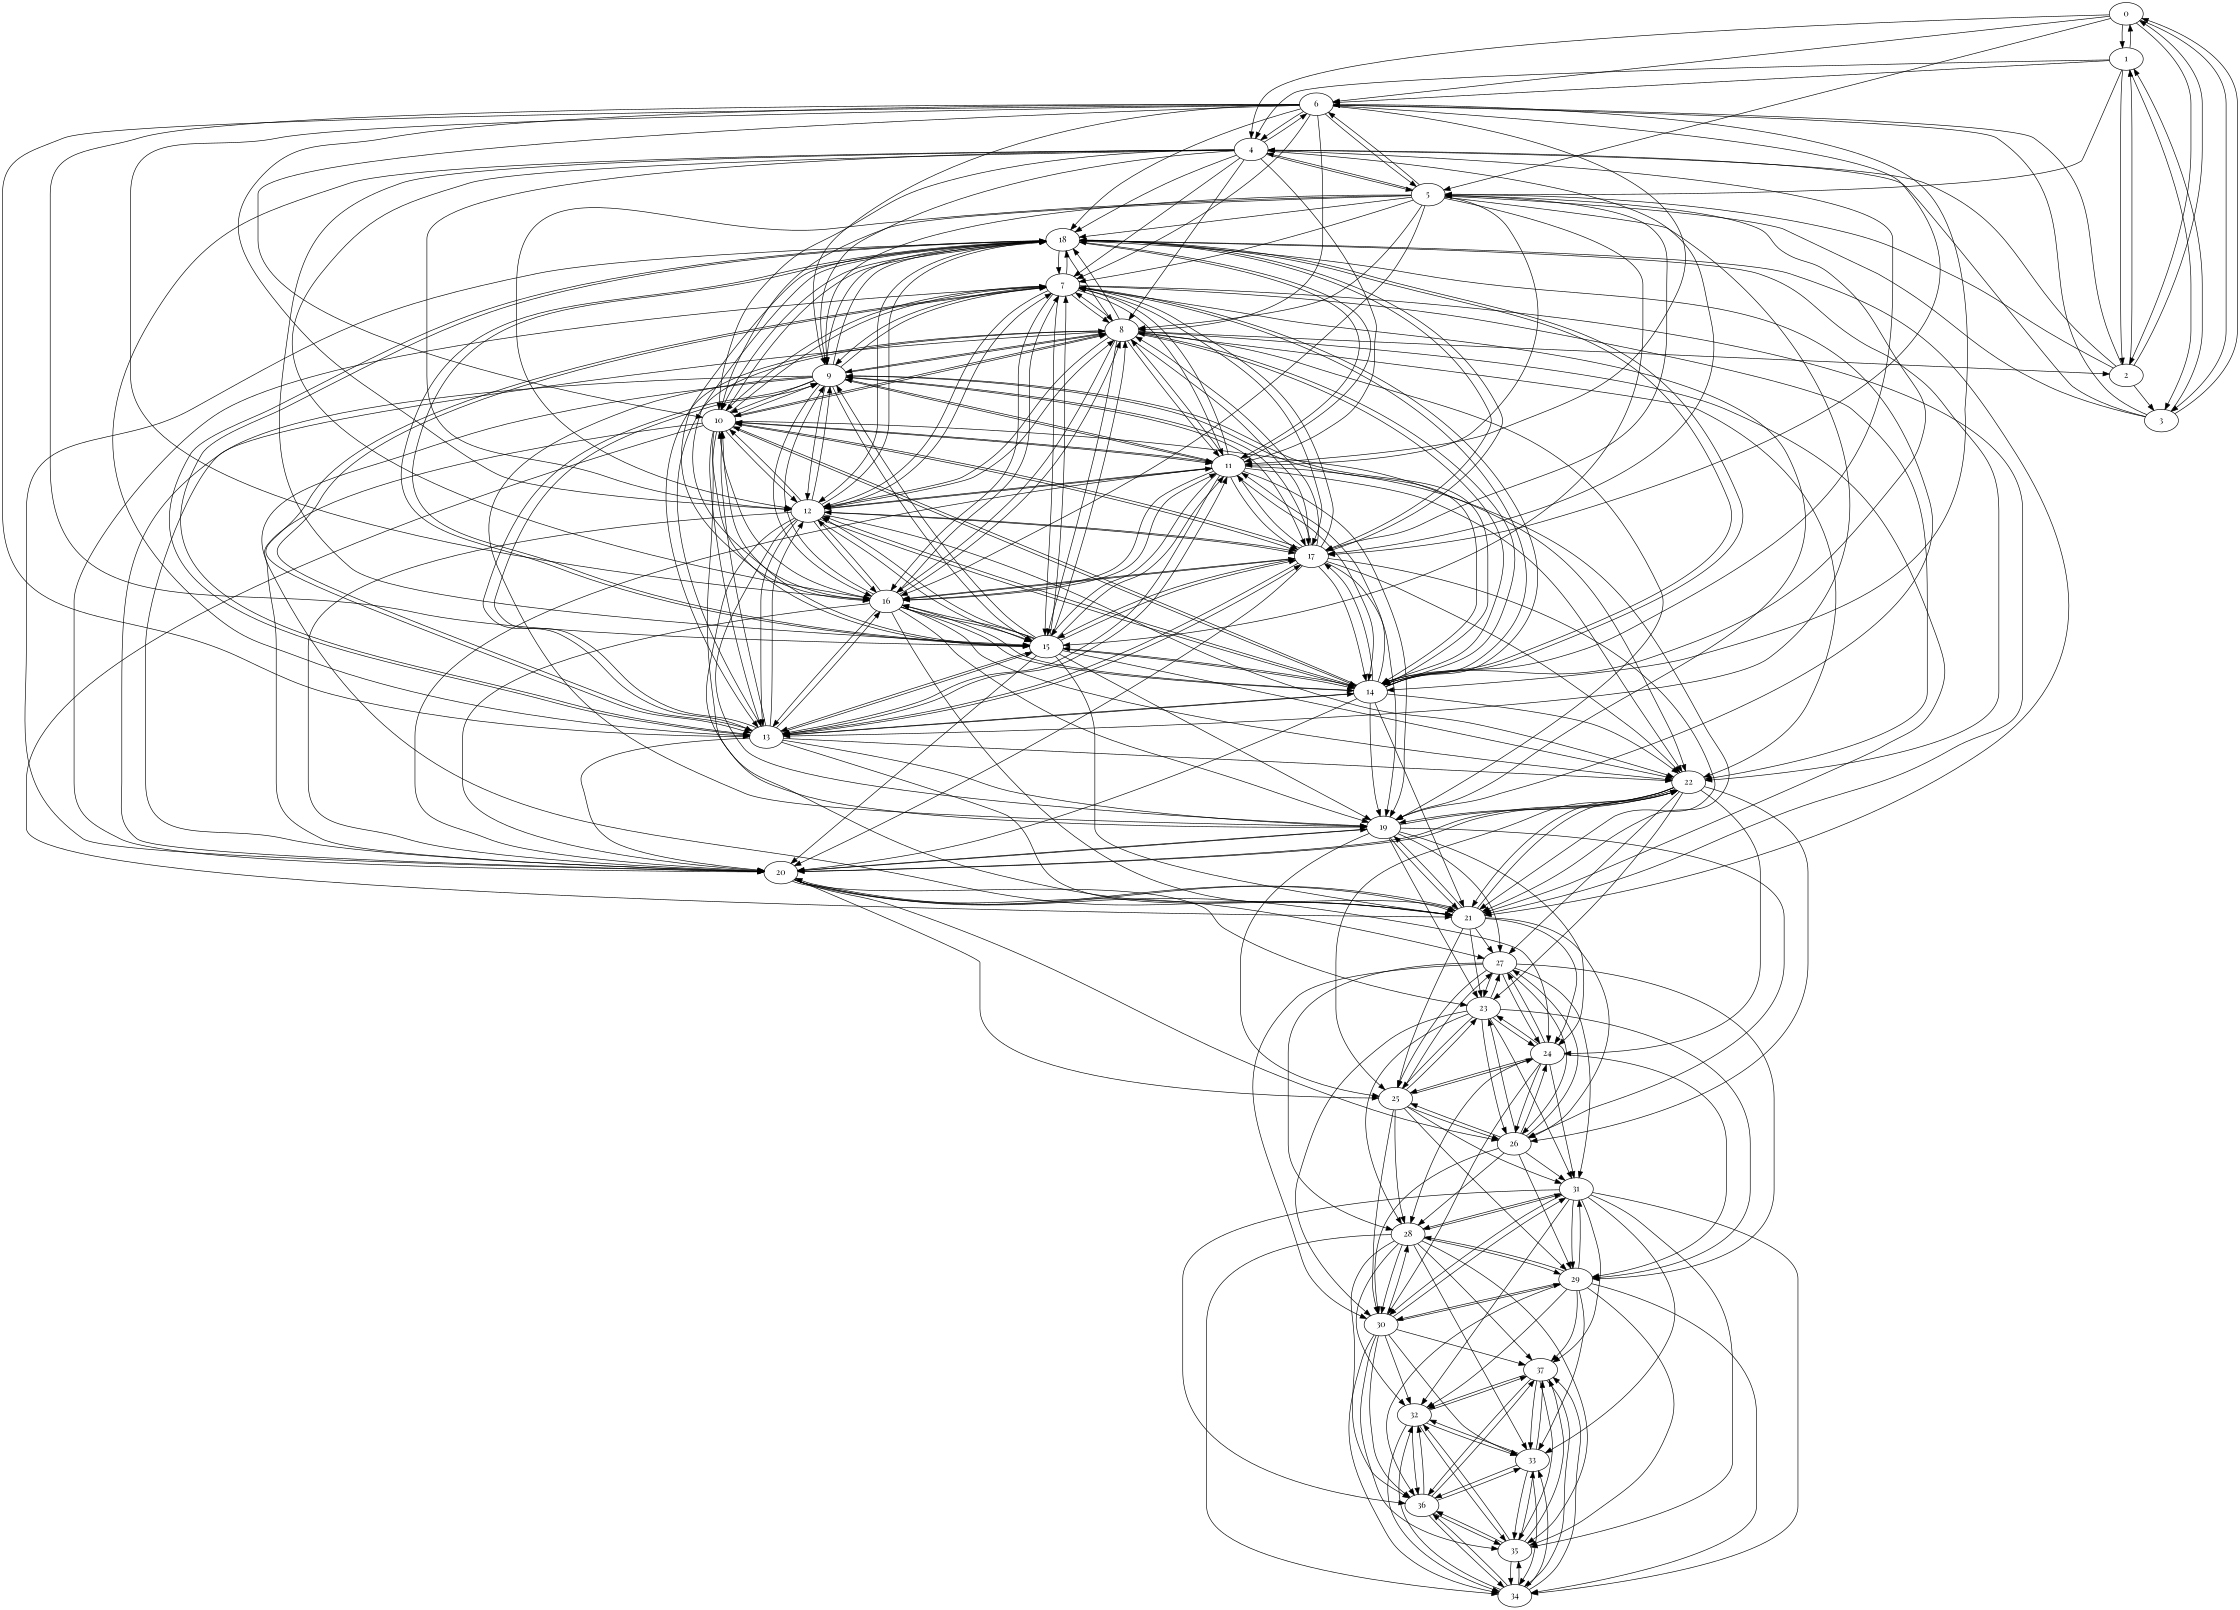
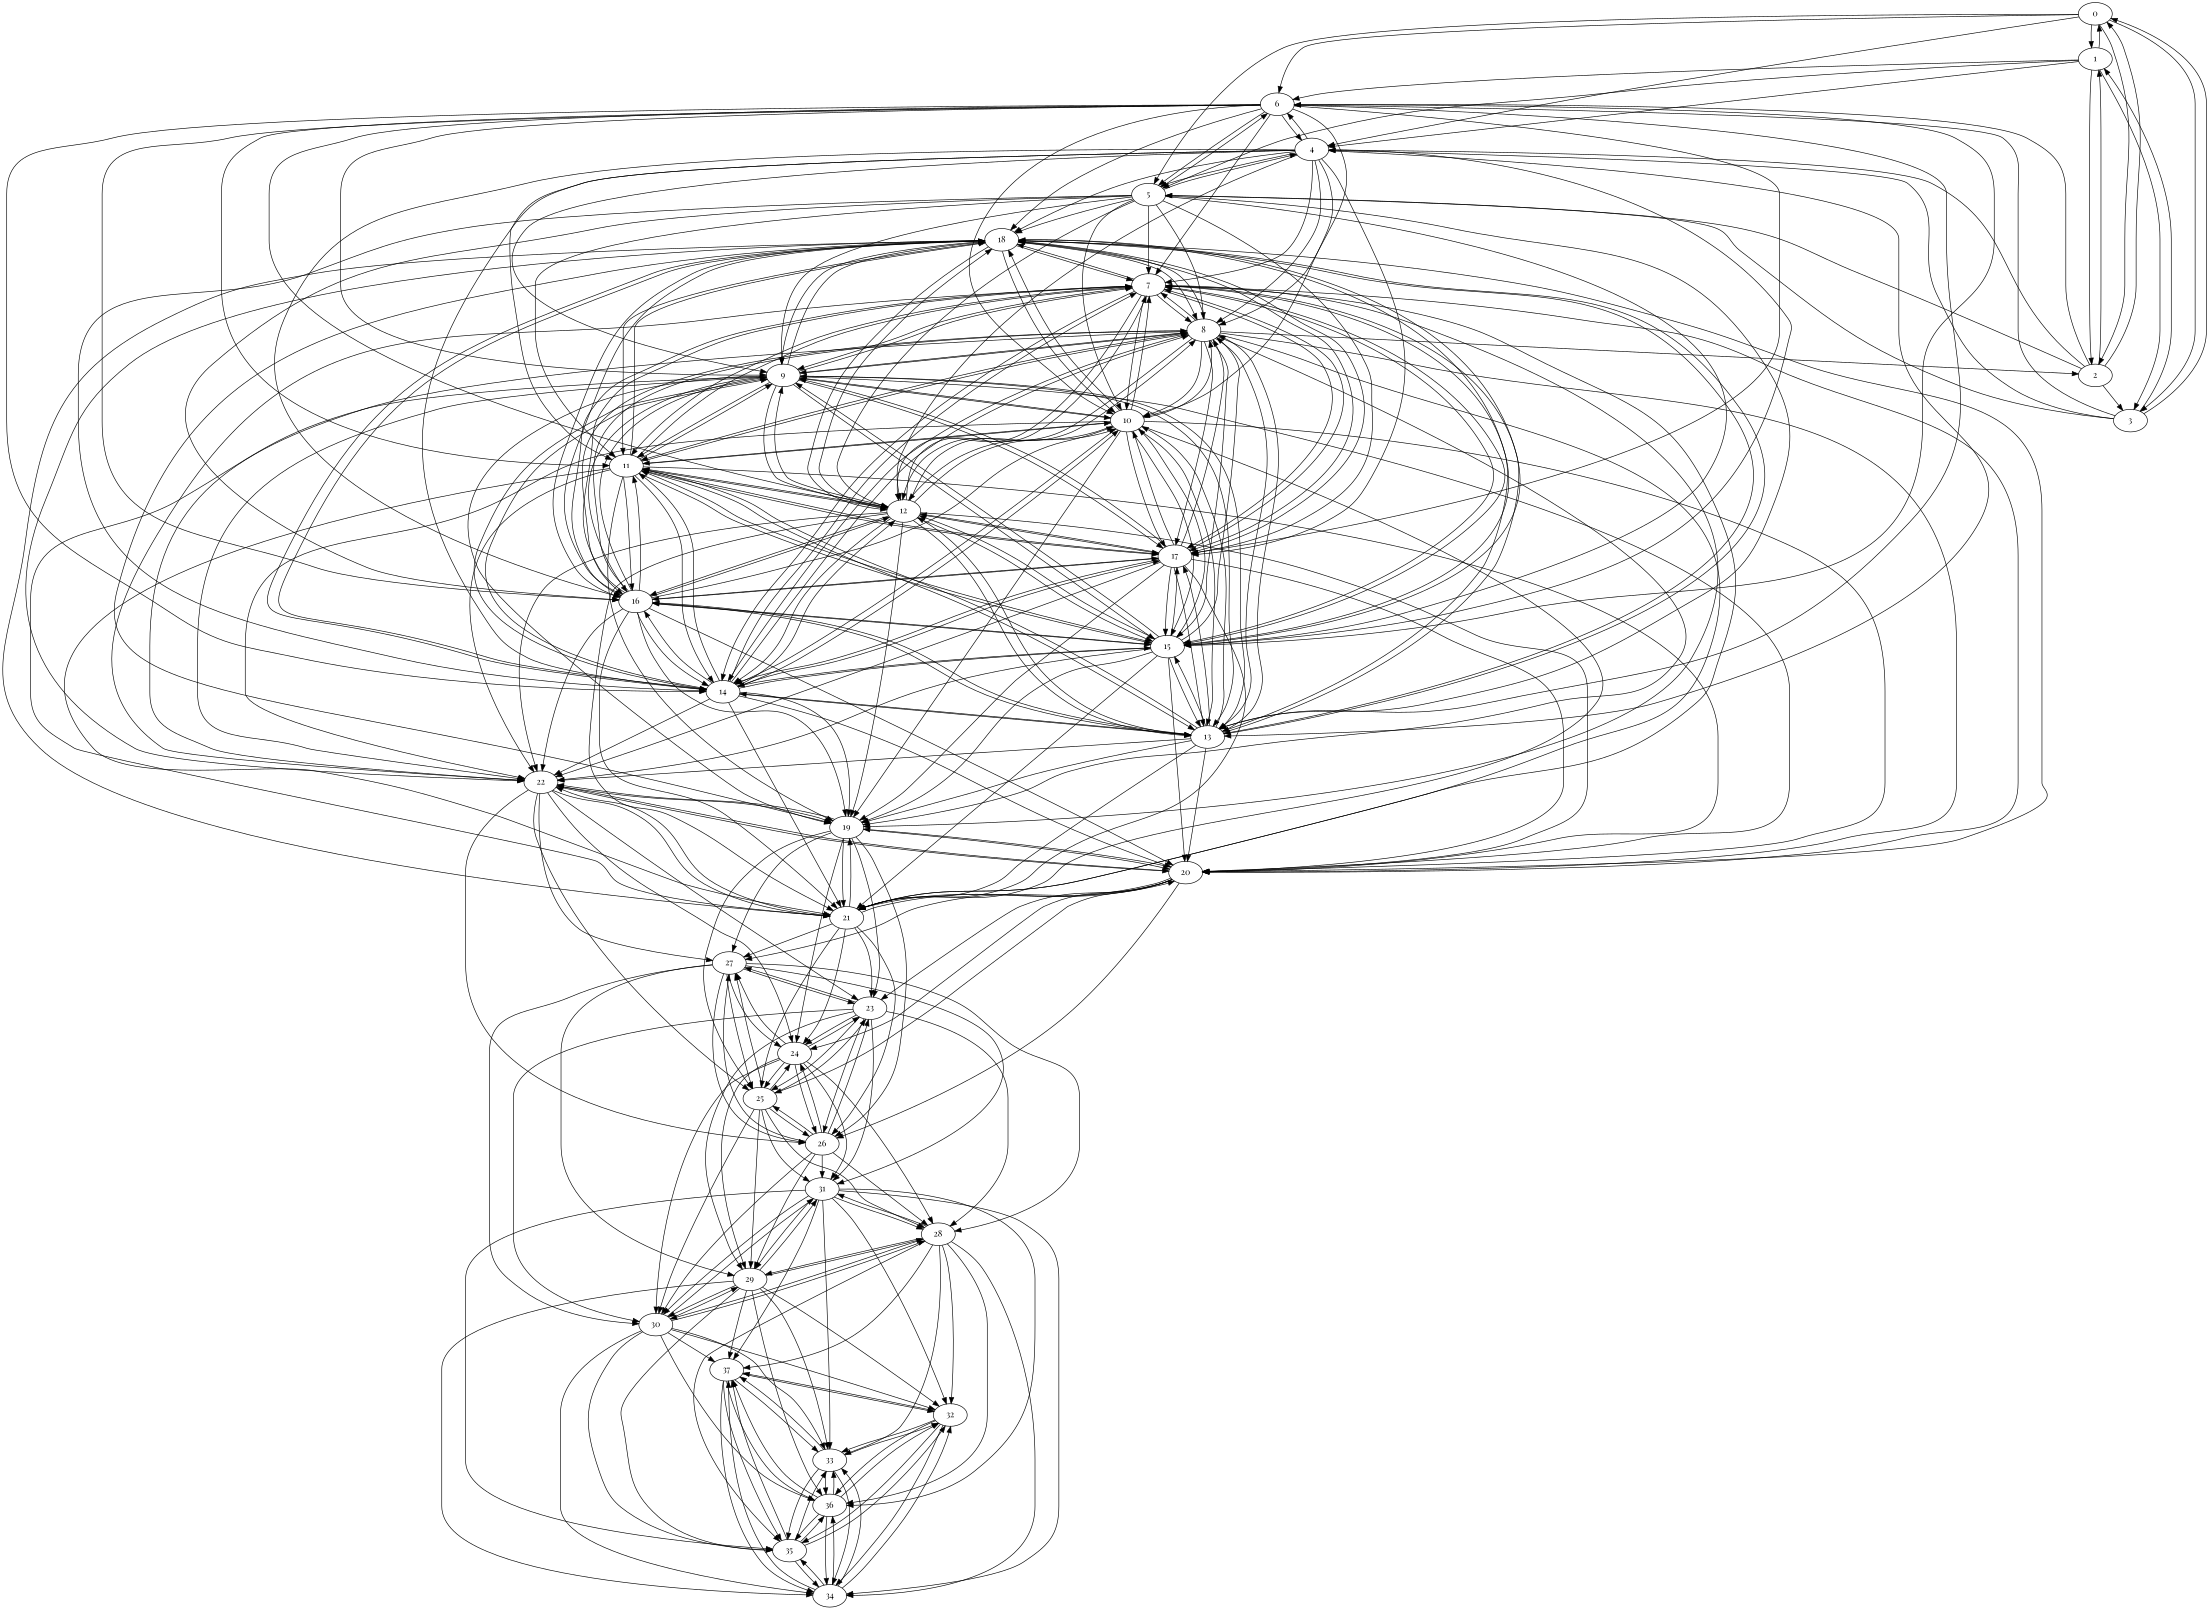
none -> (265, 486)
